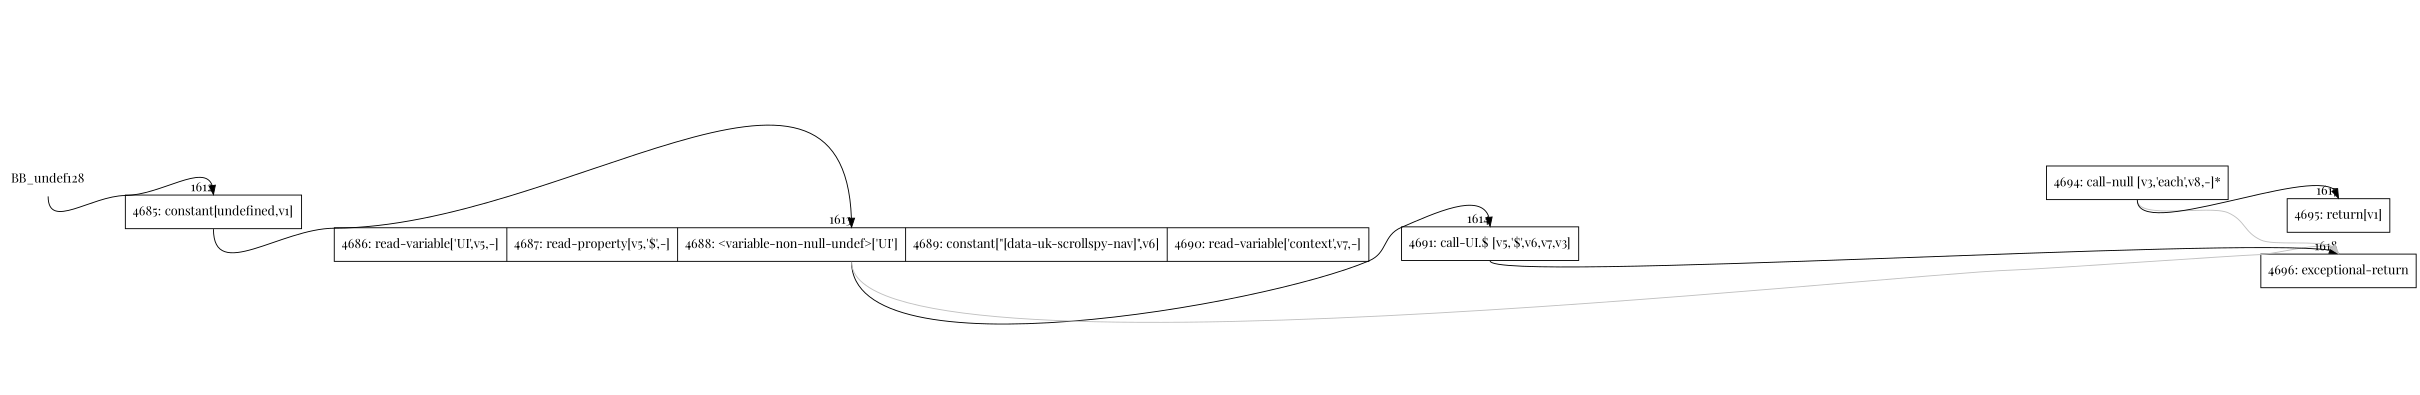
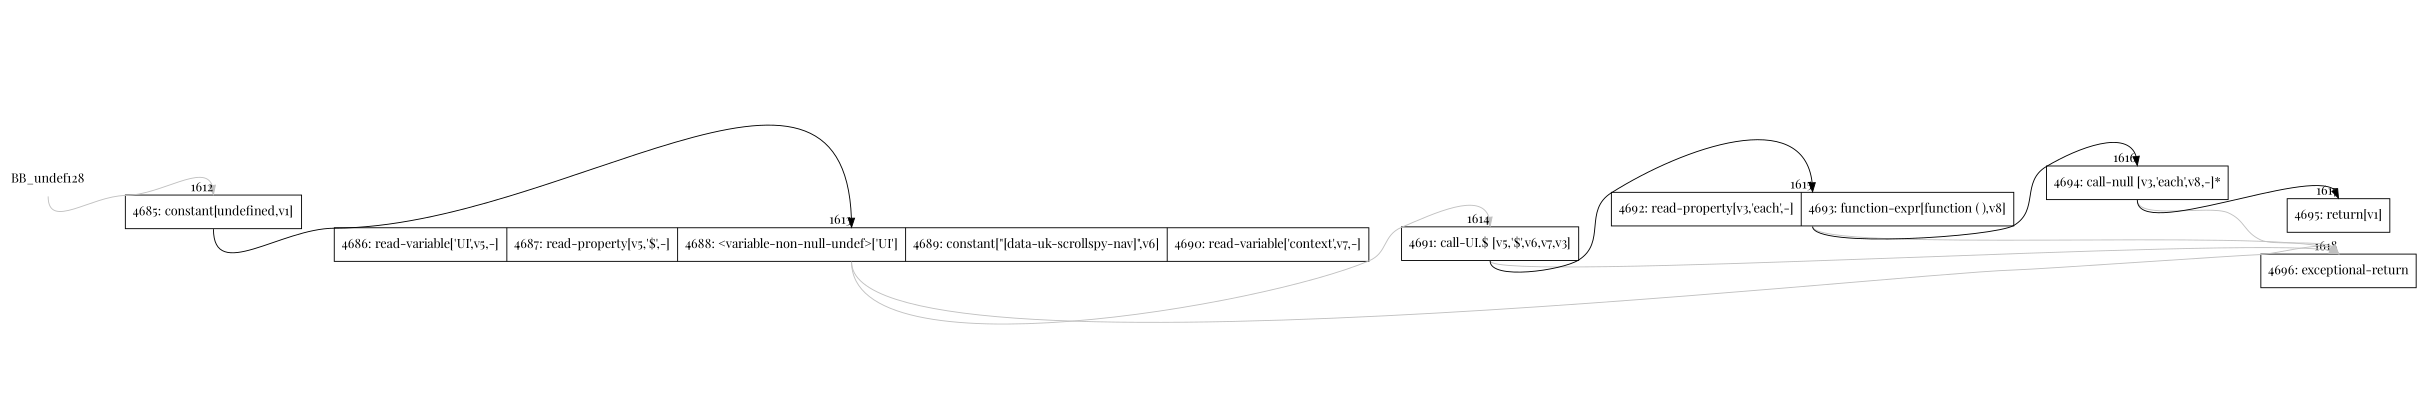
(127, 195) -> (127, 195)
none -> (1813, 209)
(1910, 257) -> (1910, 257)
(1172, 309) -> (1172, 309)
